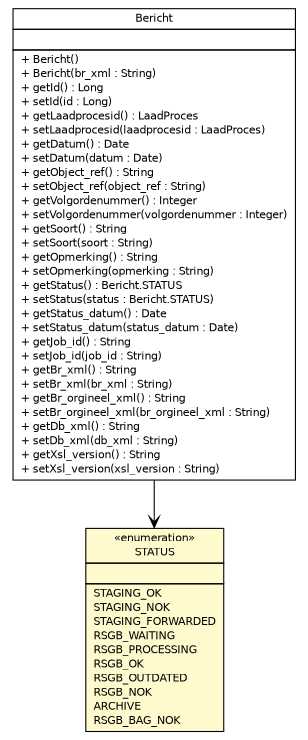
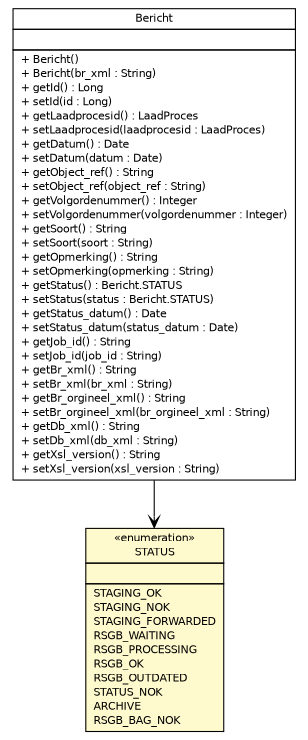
(123, 692) -> (128, 692)
